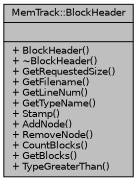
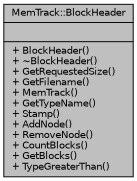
(50, 93) -> (45, 93)
